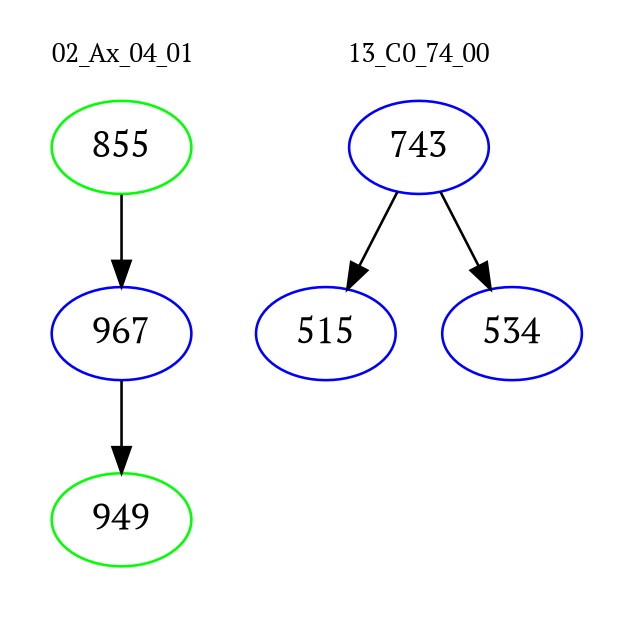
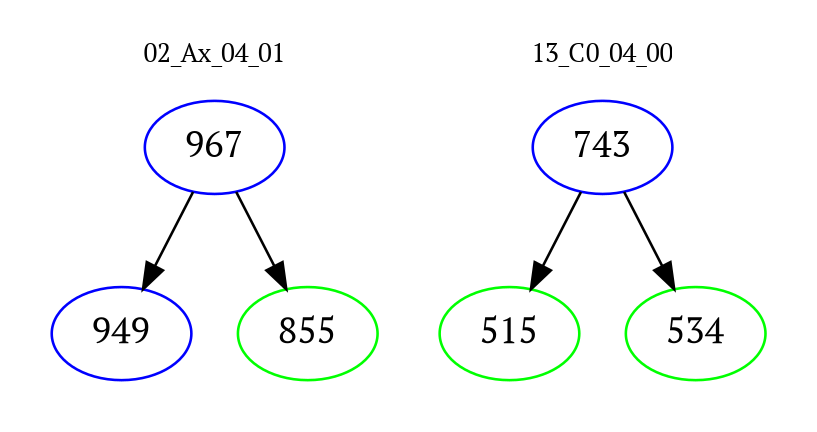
(419, 56) -> (603, 56)
(122, 228) -> (255, 229)
(326, 334) -> (509, 334)
(512, 334) -> (696, 334)
(122, 520) -> (122, 334)
